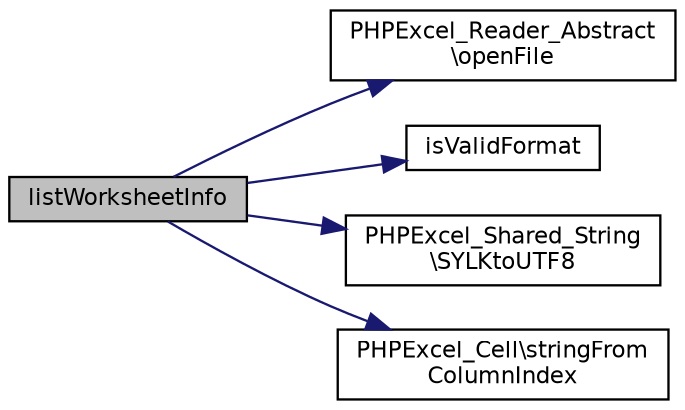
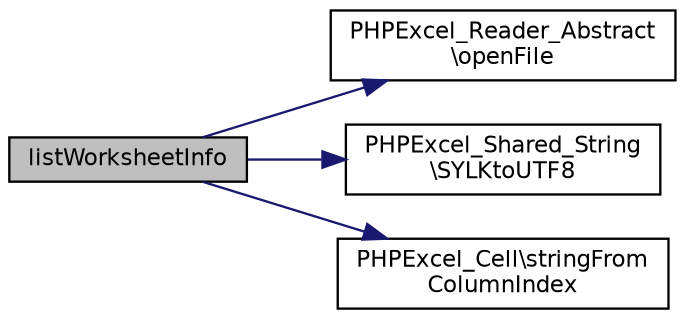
(503, 148) -> none
